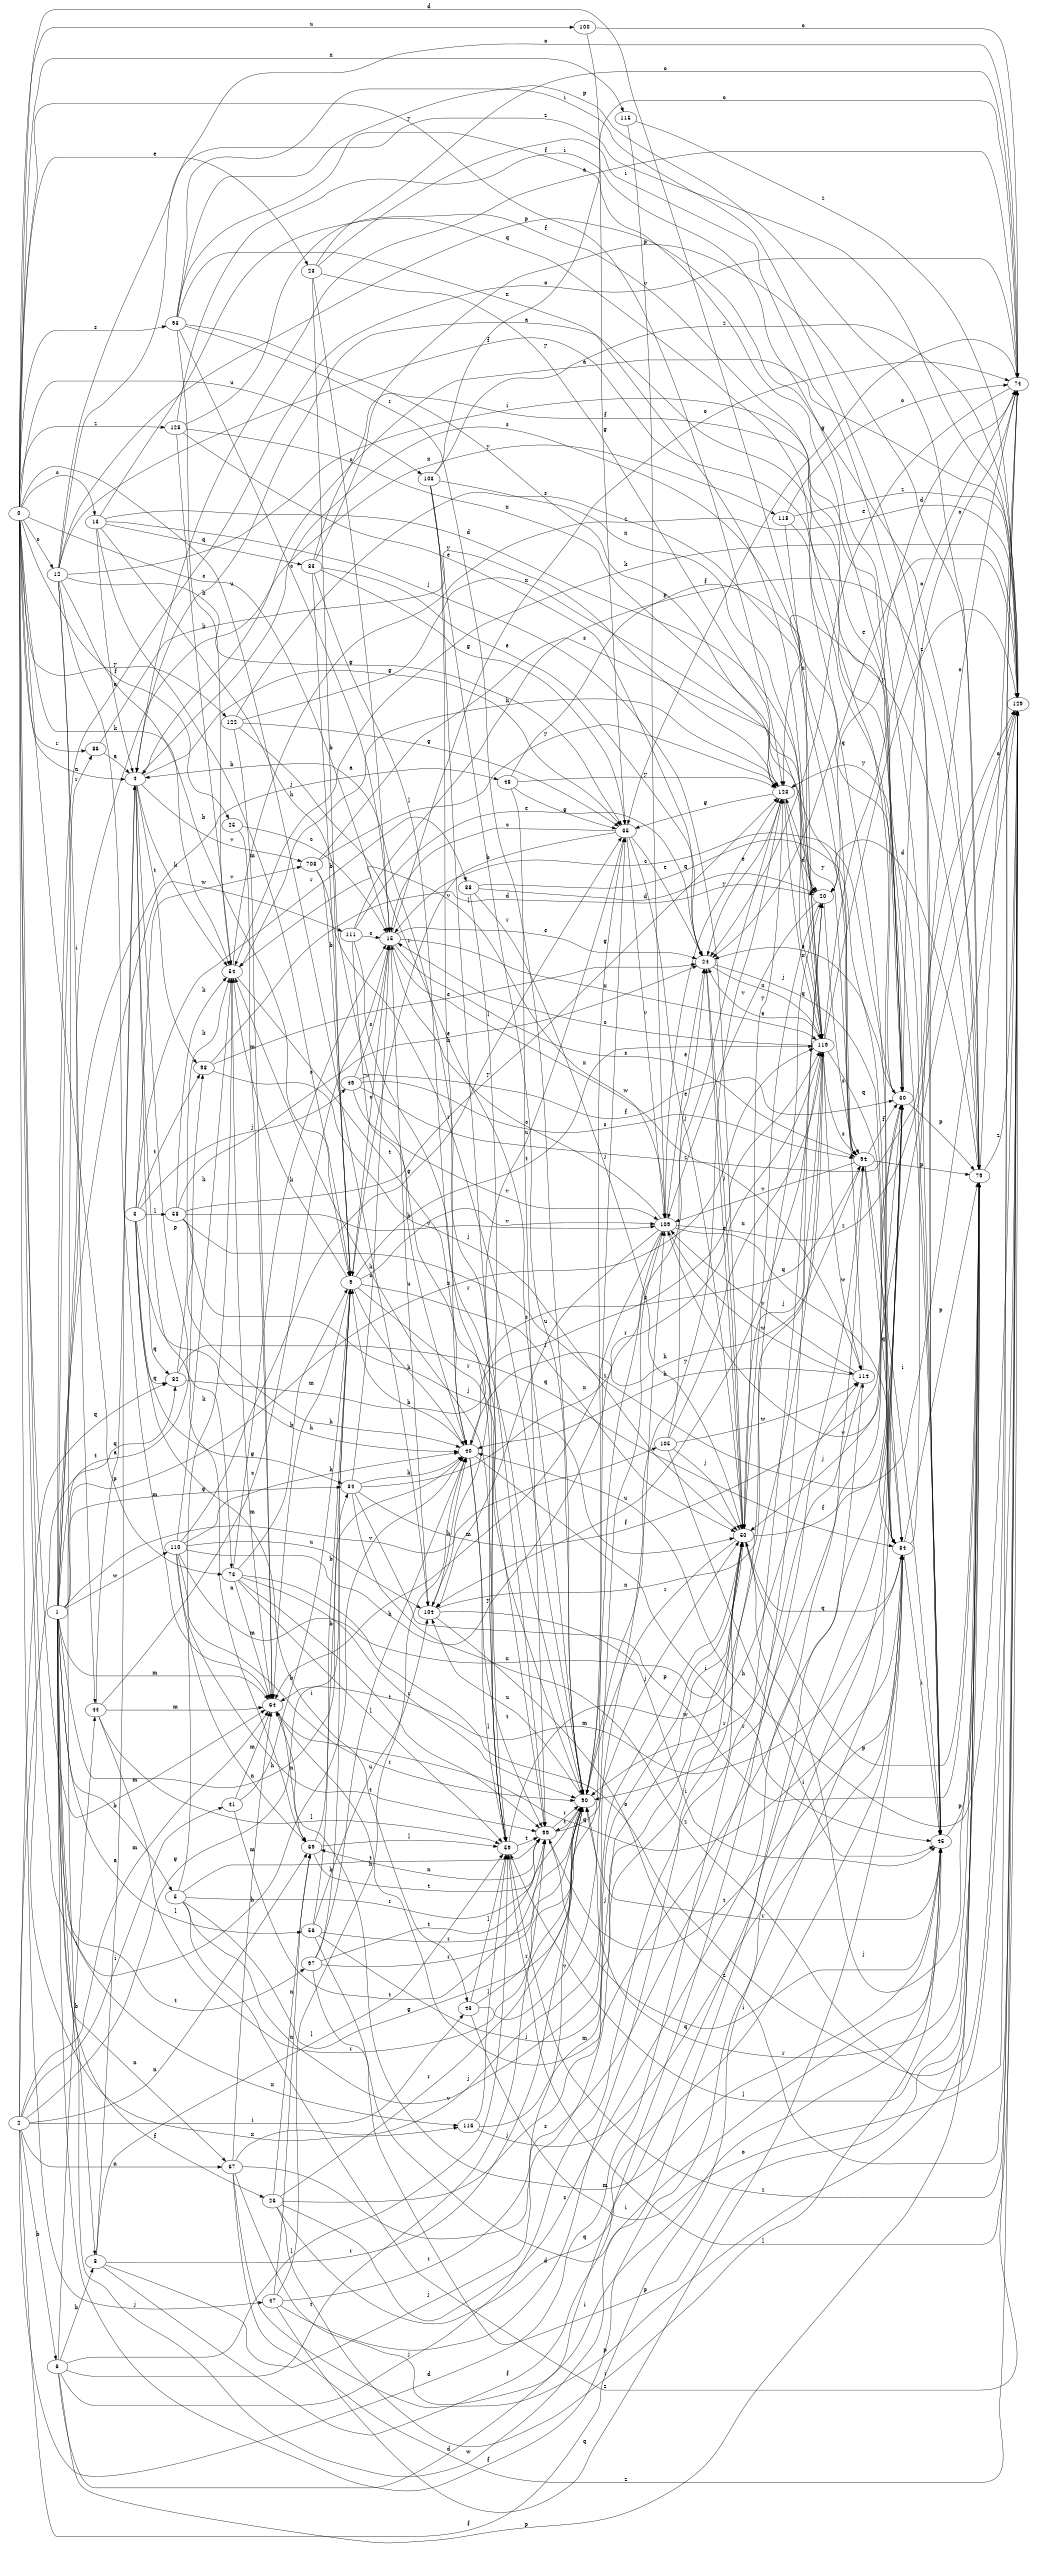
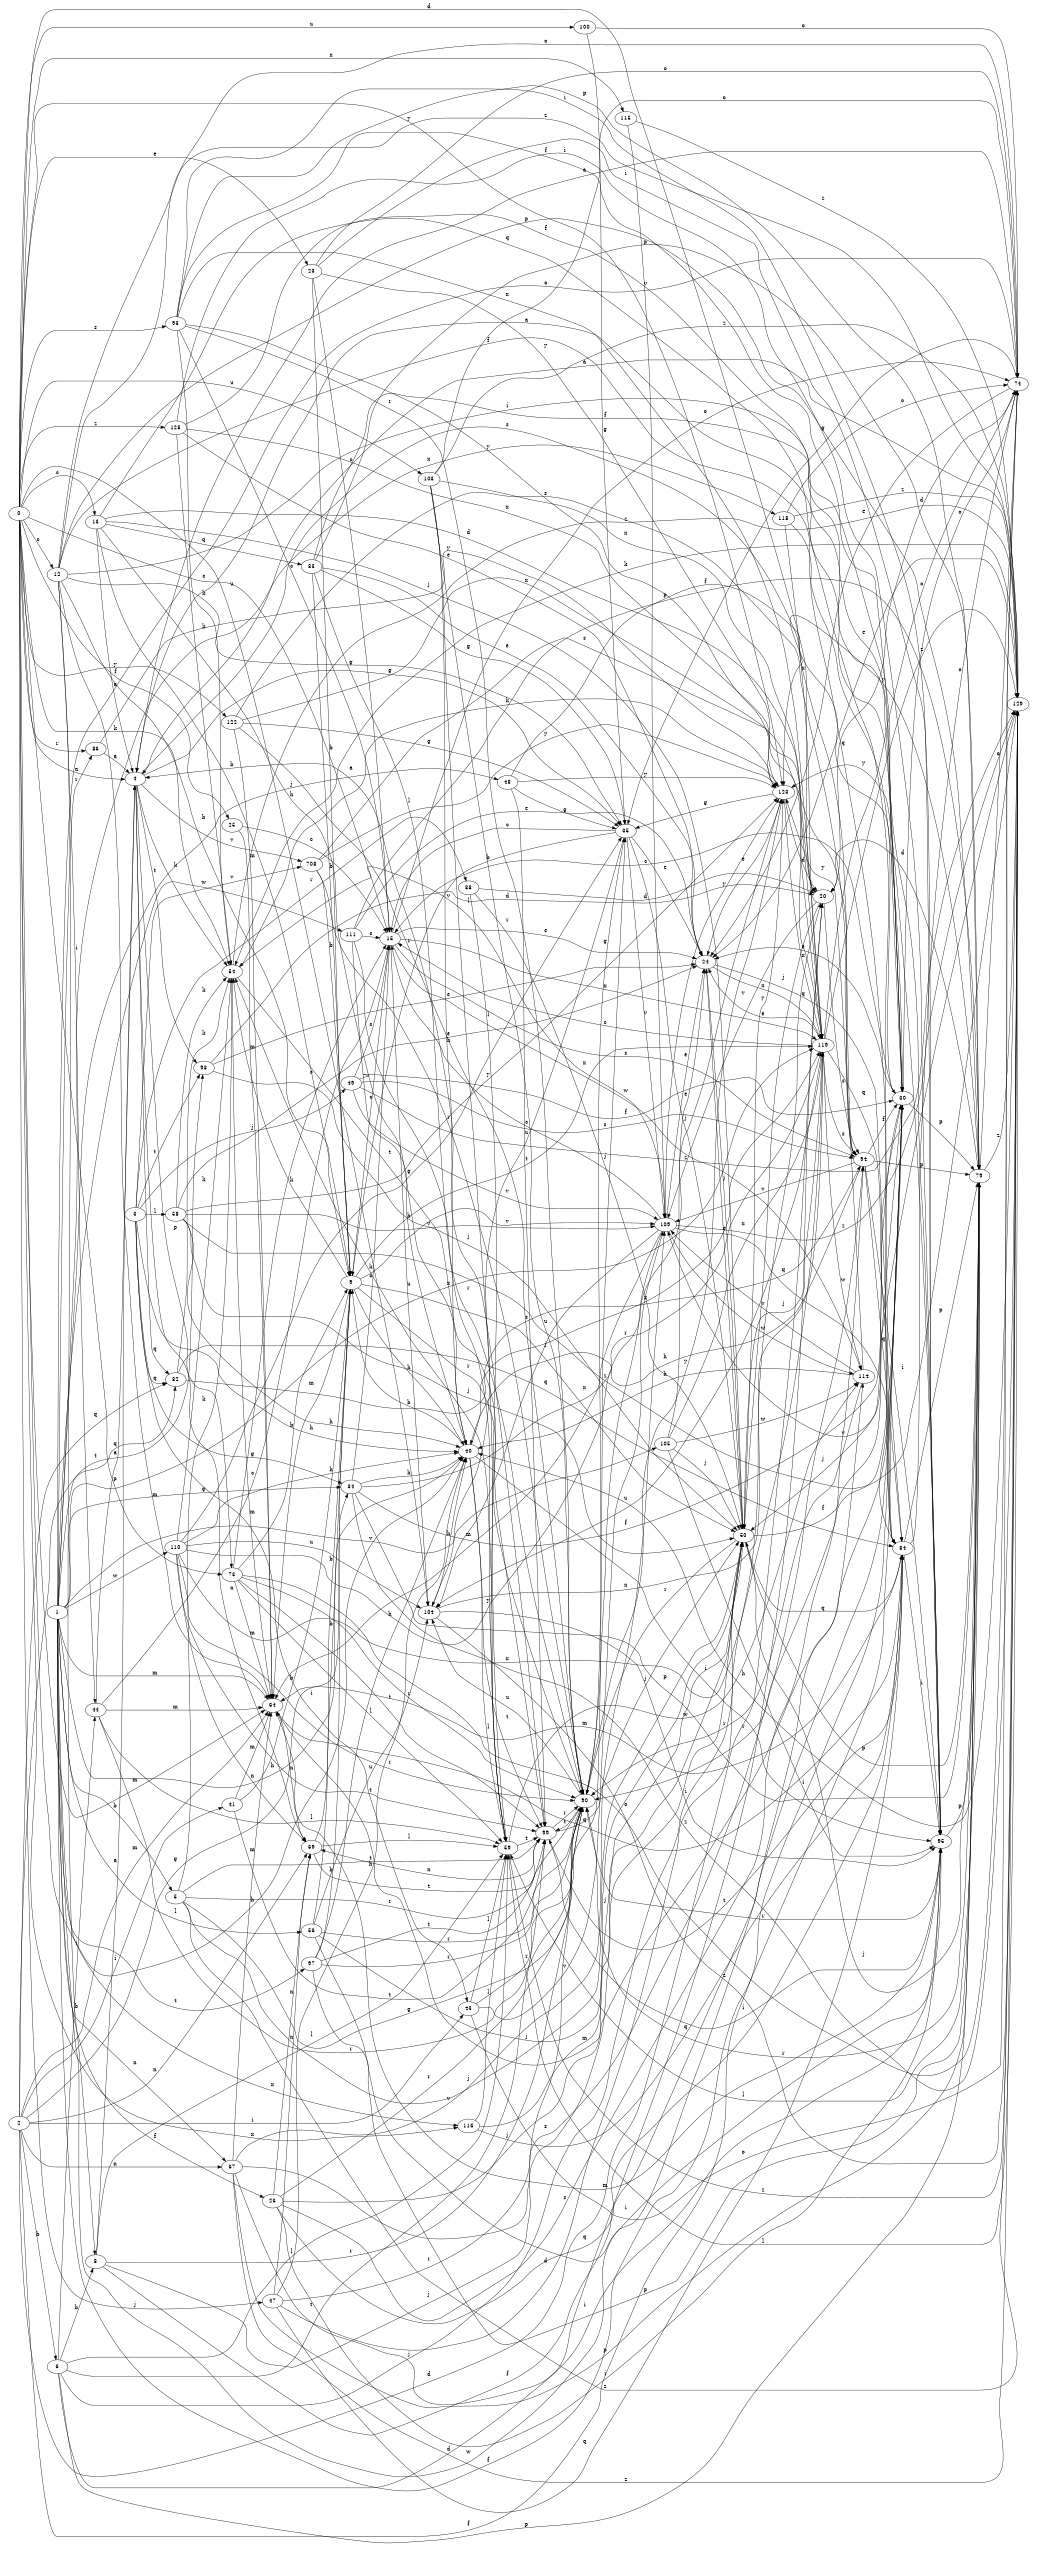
(860, 990) -> none
(941, 1842) -> (941, 1842)
